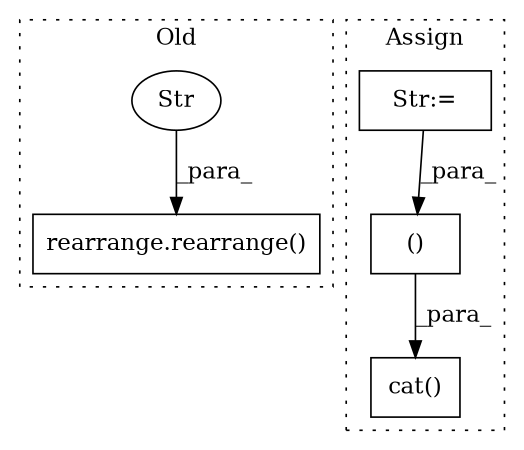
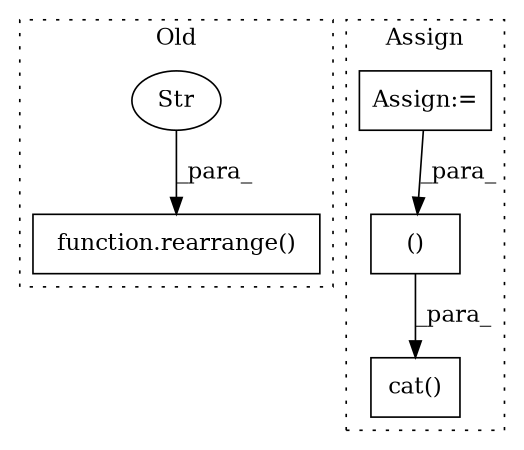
(425, 101) -> (425, 101)
(176, 244) -> (176, 244)
